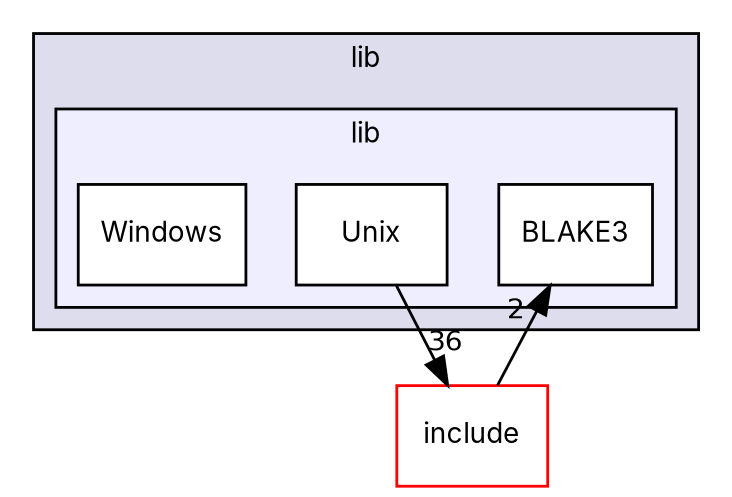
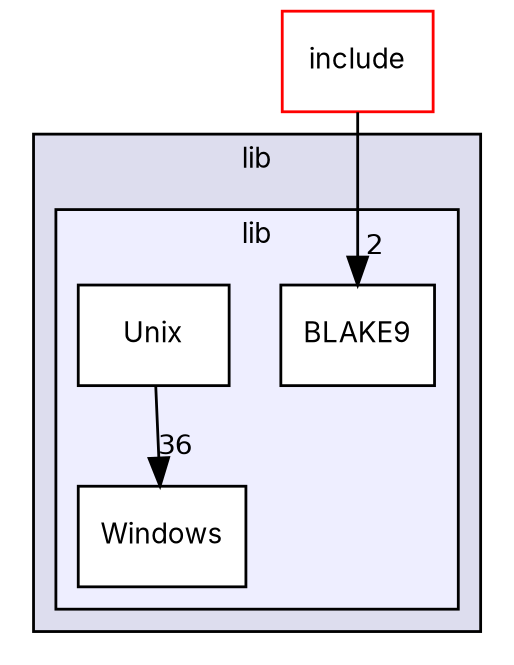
(576, 235) -> (358, 335)
(416, 323) -> (157, 422)
